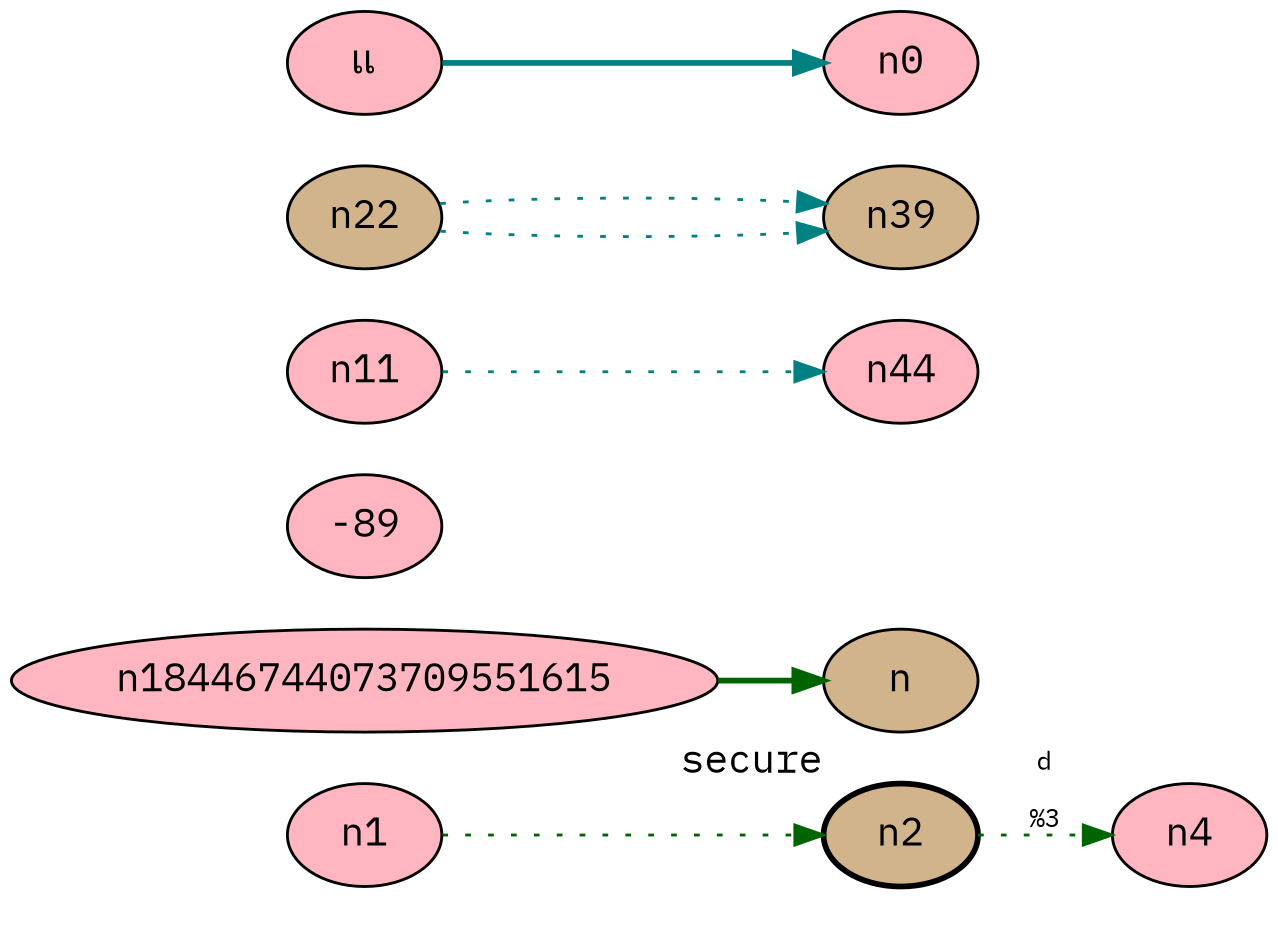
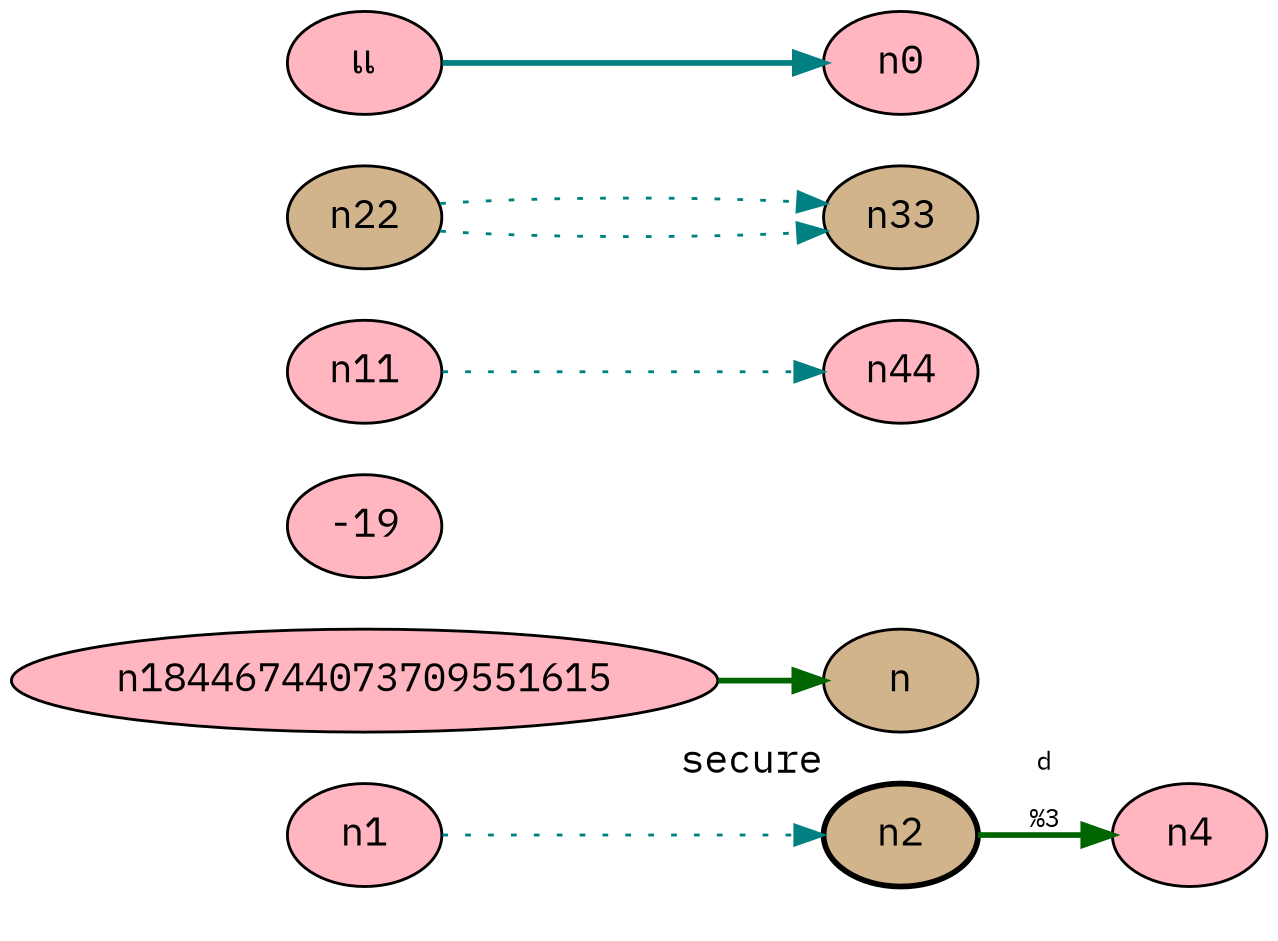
(901, 217) -> (901, 217)
(365, 526) -> (365, 526)
(618, 835) -> (618, 835)
(1030, 835) -> (1030, 835)
